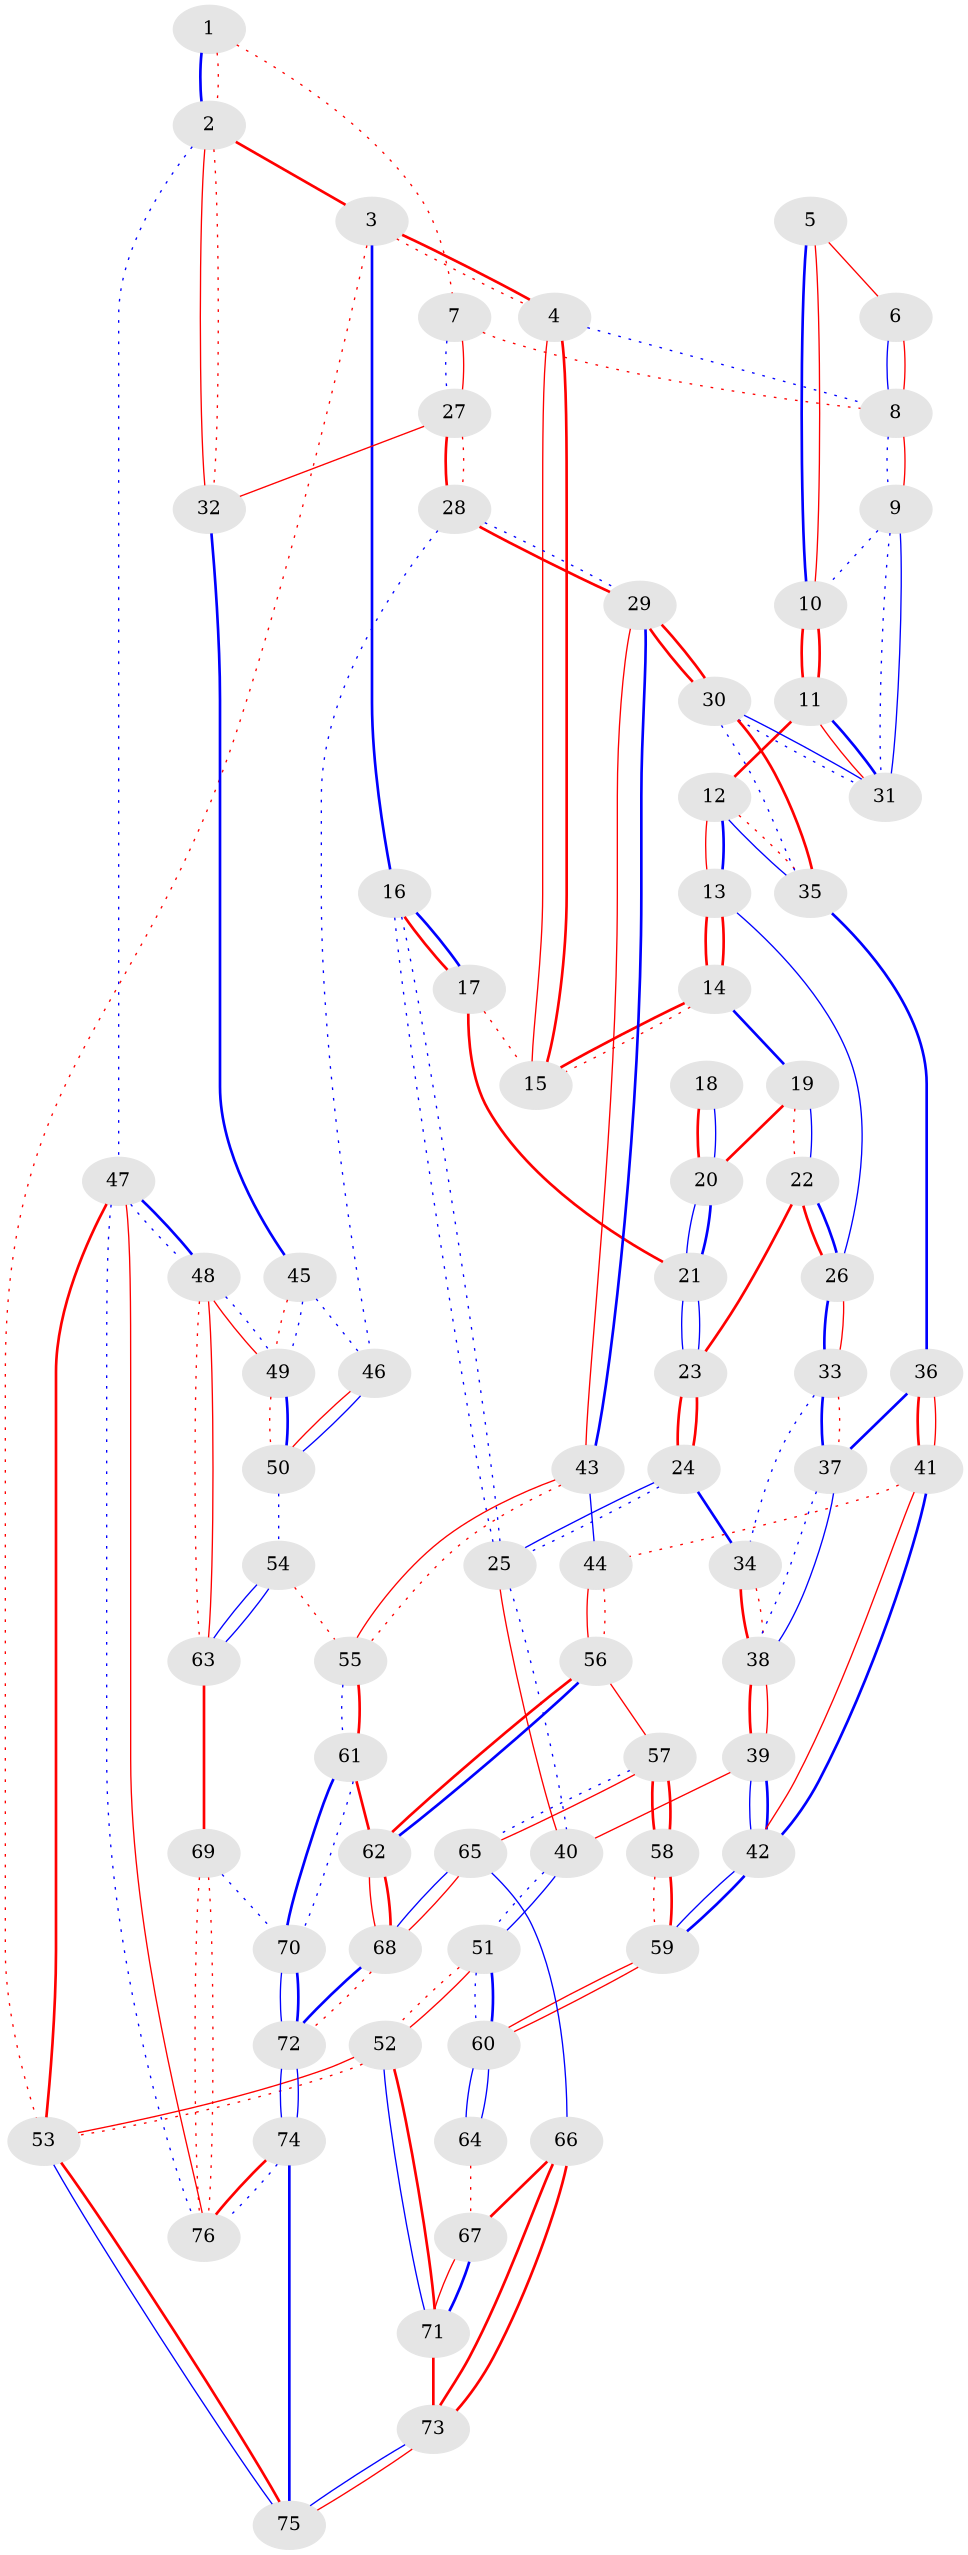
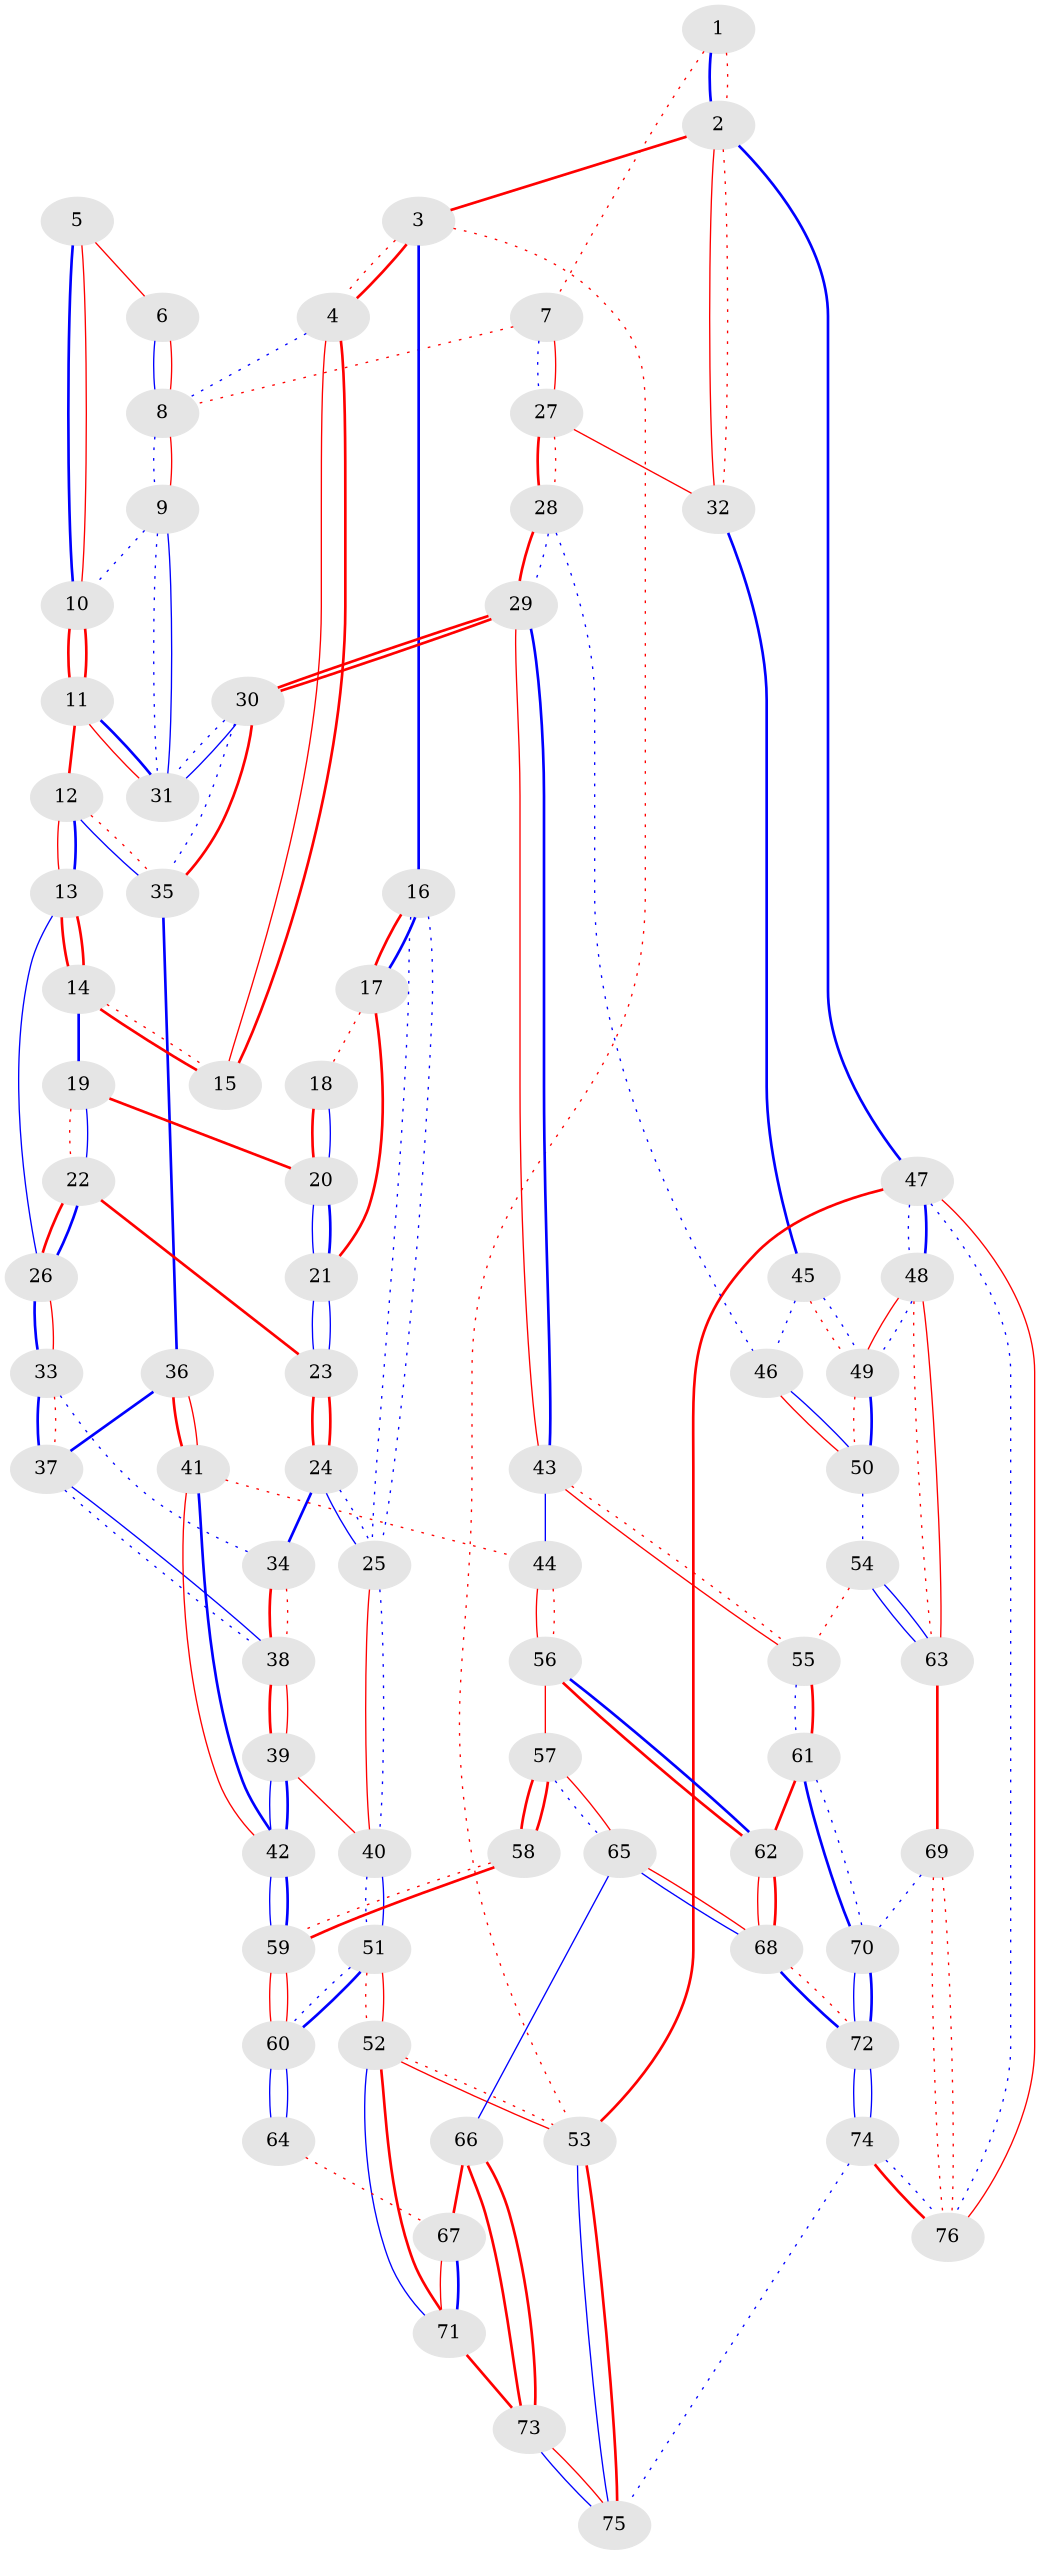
(119, 643) -> (828, 648)
(503, 1037) -> (347, 1037)
(289, 2333) -> (739, 2333)
